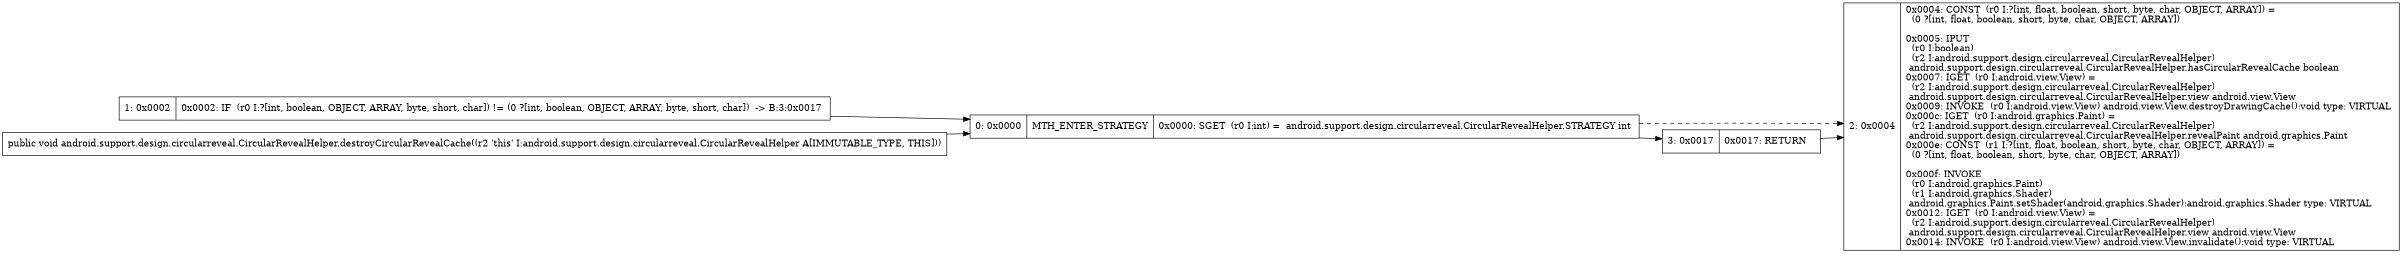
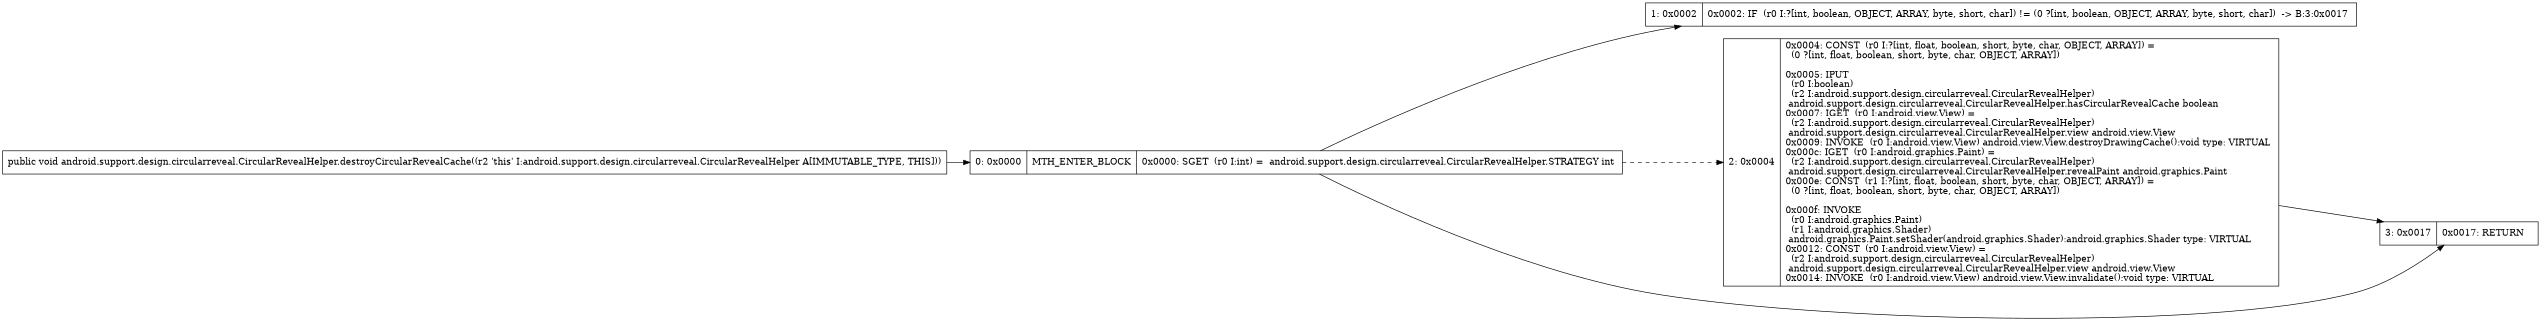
(897, 118) -> (1494, 77)
(1090, 126) -> (1082, 162)
(1829, 138) -> (2328, 213)
(2002, 213) -> (1887, 249)
